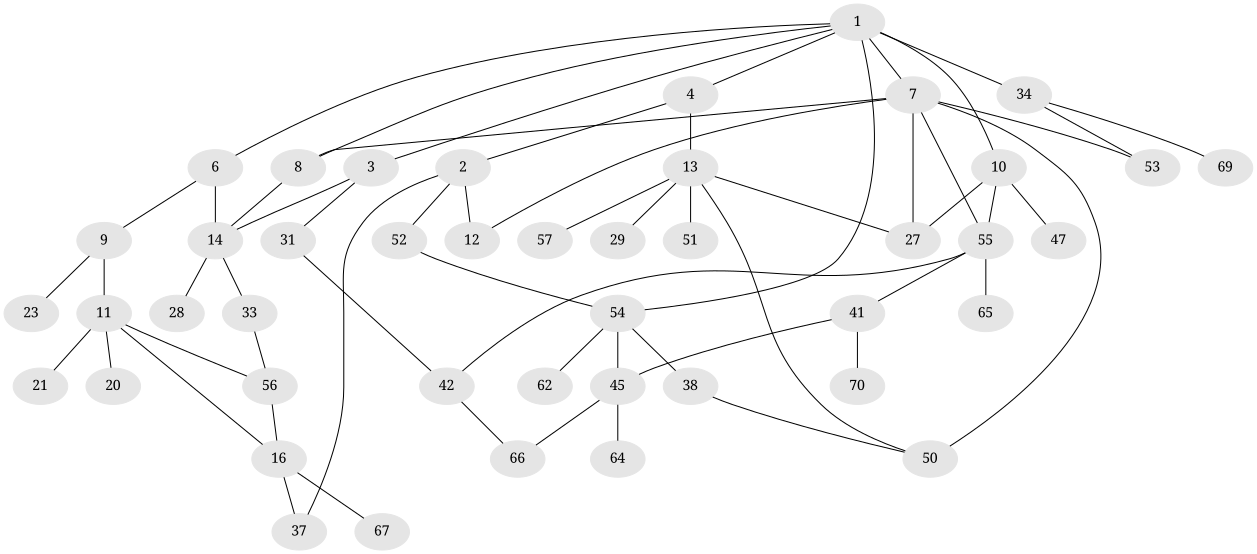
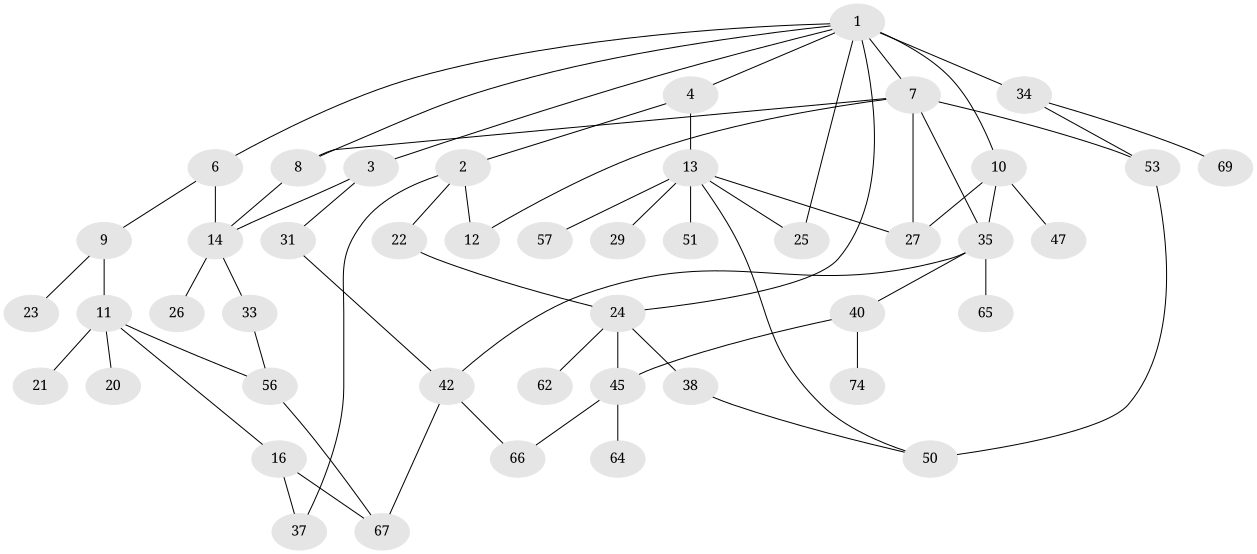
(399, 241) -> (399, 241)
none -> (802, 241)
(986, 241) -> (986, 241)
(1100, 262) -> (1141, 385)
(177, 313) -> (177, 313)
(618, 313) -> (618, 313)
(857, 313) -> (857, 313)
(857, 386) -> (857, 386)
(274, 422) -> (324, 452)
none -> (415, 459)
